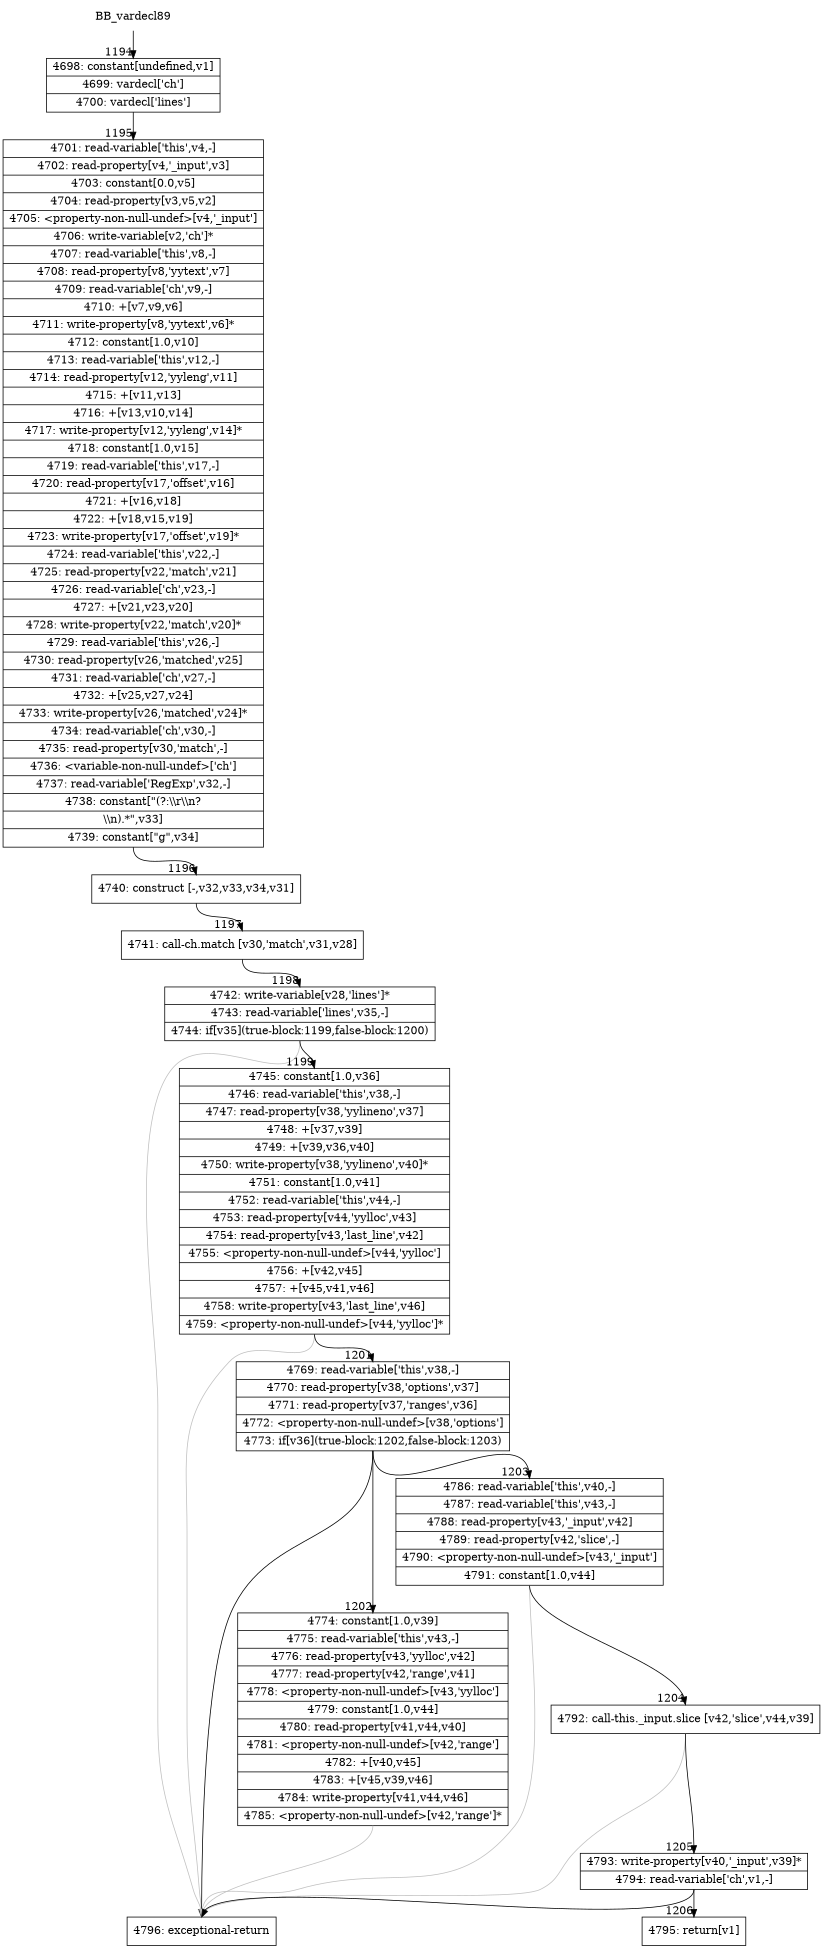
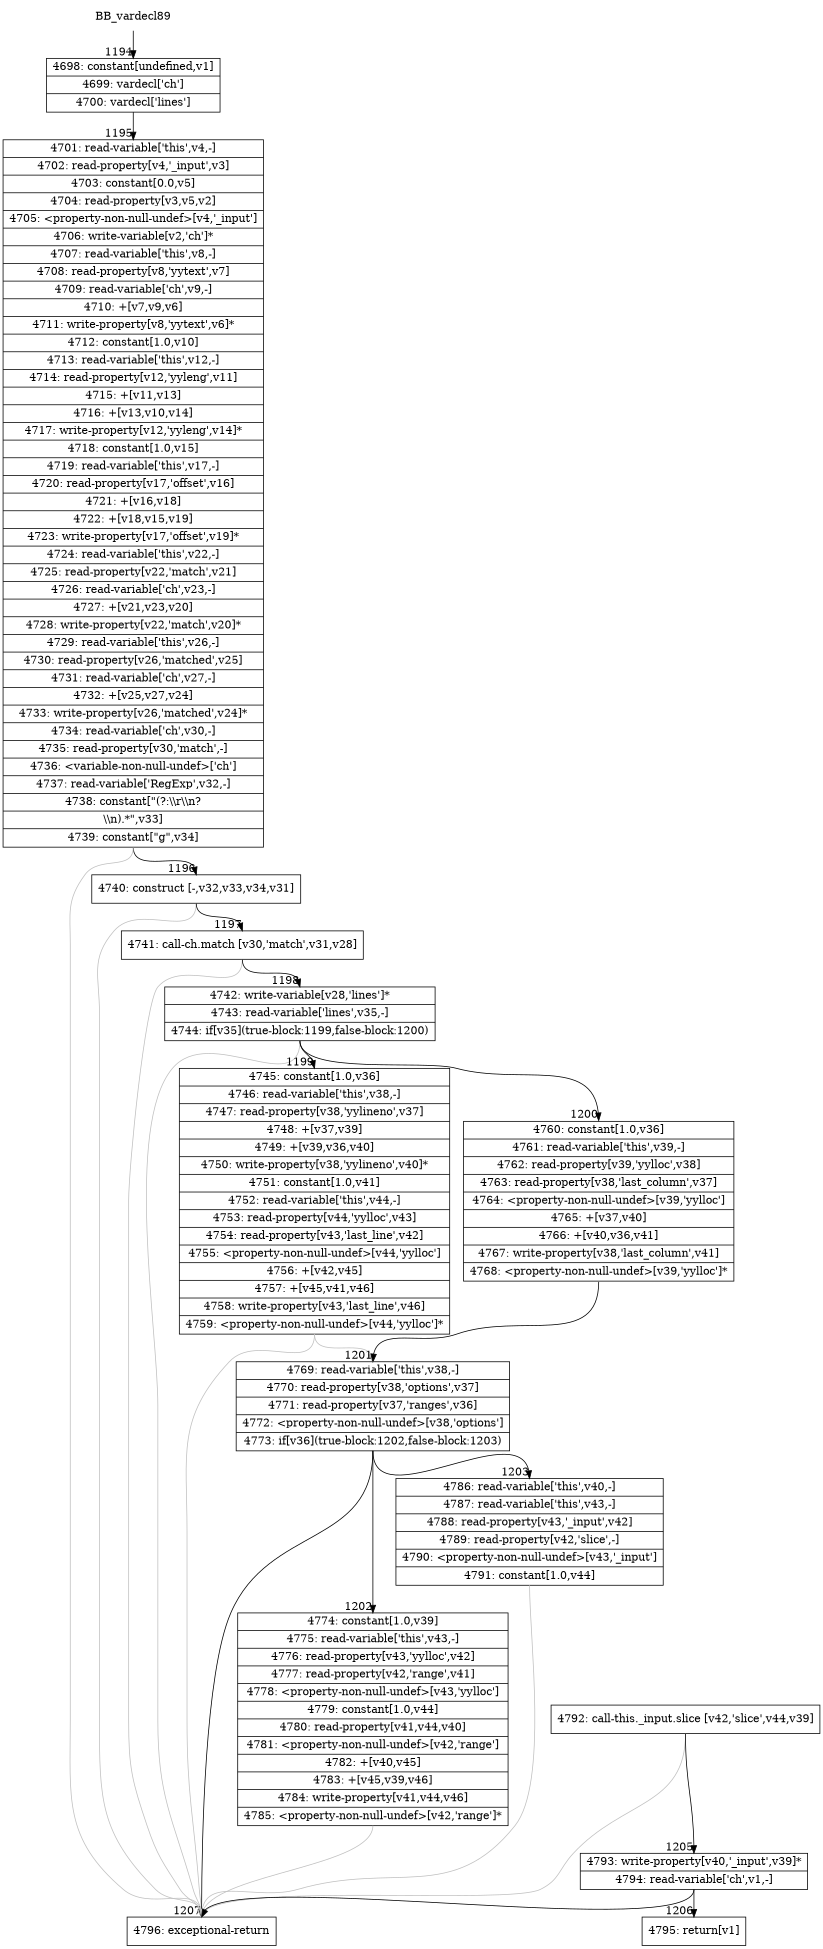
none -> (599, 1201)
(340, 1348) -> (340, 1348)
none -> (99, 1393)
none -> (70, 1401)
none -> (129, 1407)
(604, 1643) -> none
